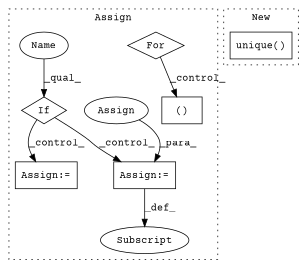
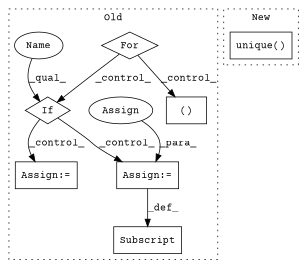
(113, 18) -> (113, 18)
none -> (91, 76)
(145, 240) -> (148, 240)
